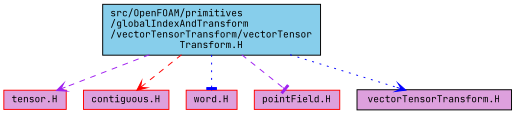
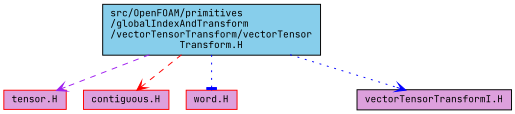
(297, 100) -> none
(434, 100) -> (434, 100)
